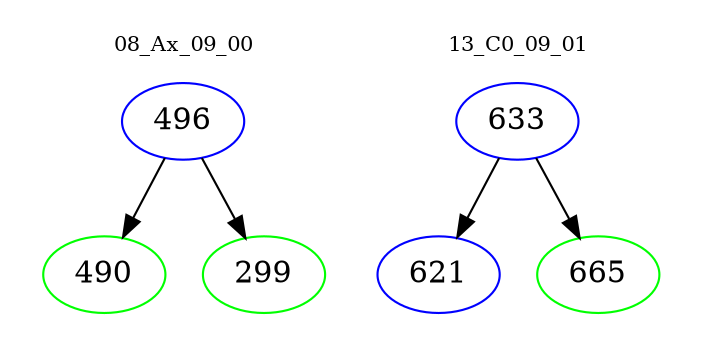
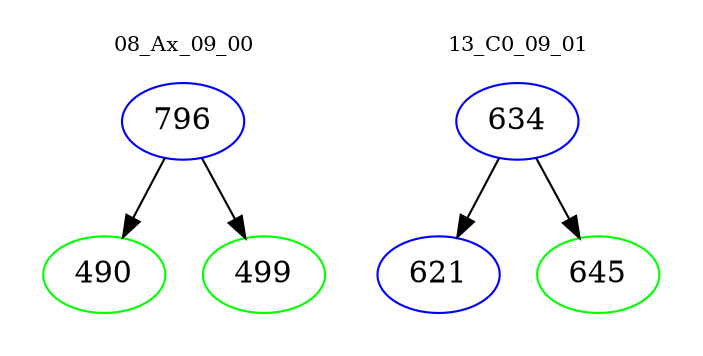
(183, 121) -> (183, 121)
(517, 121) -> (517, 121)
(264, 275) -> (264, 275)
(598, 275) -> (598, 275)
